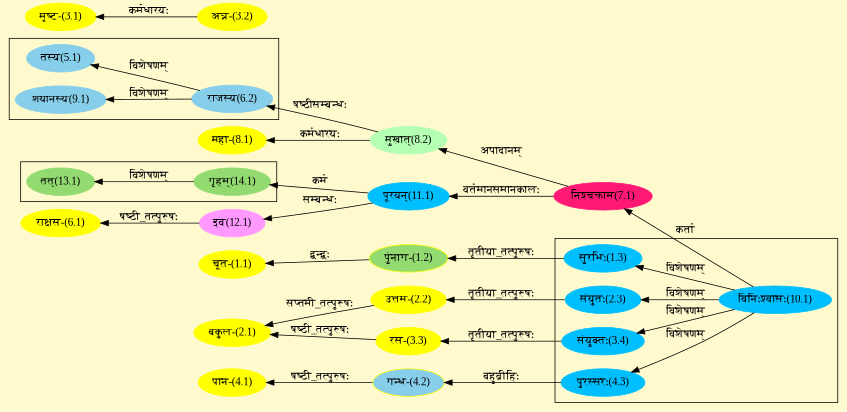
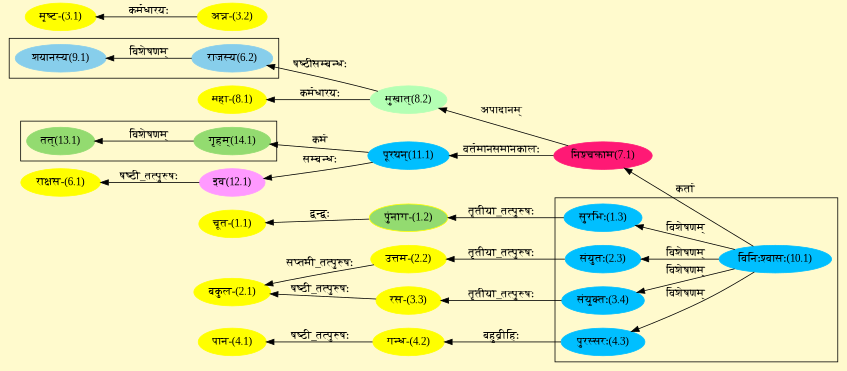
(61, 58) -> none
(409, 383) -> (409, 342)
